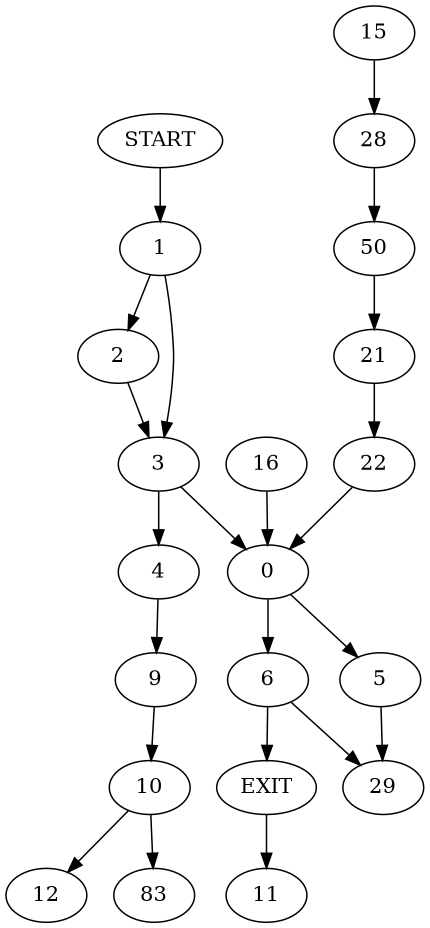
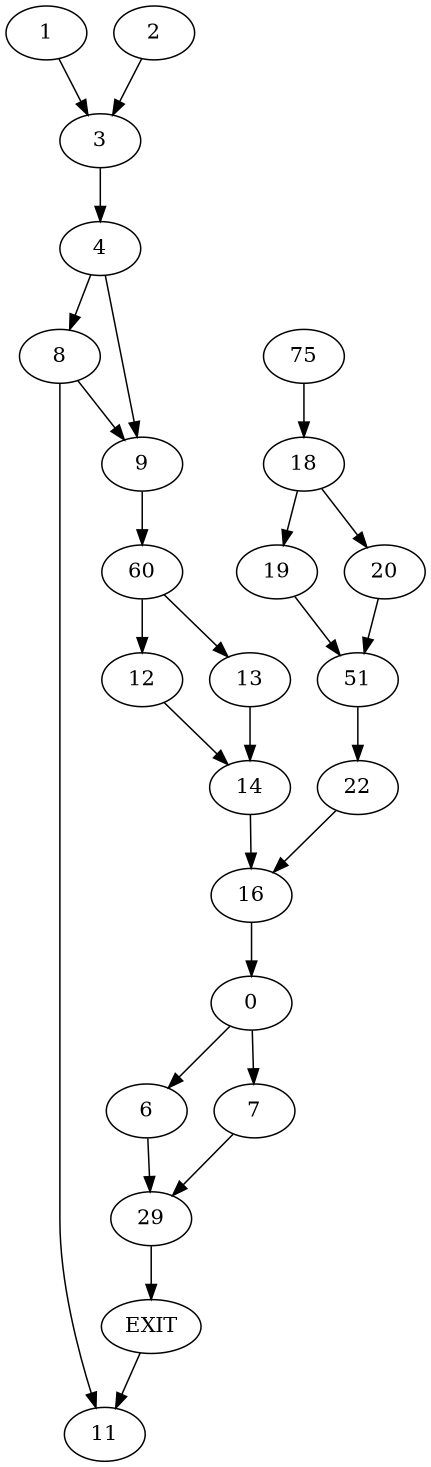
(374, 33) -> (304, 356)
(160, 141) -> none
(374, 141) -> (304, 464)
(374, 249) -> (385, 572)
(142, 295) -> none
none -> (60, 356)
(374, 356) -> (358, 680)
(208, 513) -> none
(327, 513) -> (310, 836)
none -> (277, 572)
(380, 680) -> (255, 1111)
(267, 726) -> (151, 1265)
(150, 788) -> (142, 572)
none -> (250, 788)
(154, 895) -> (250, 680)
